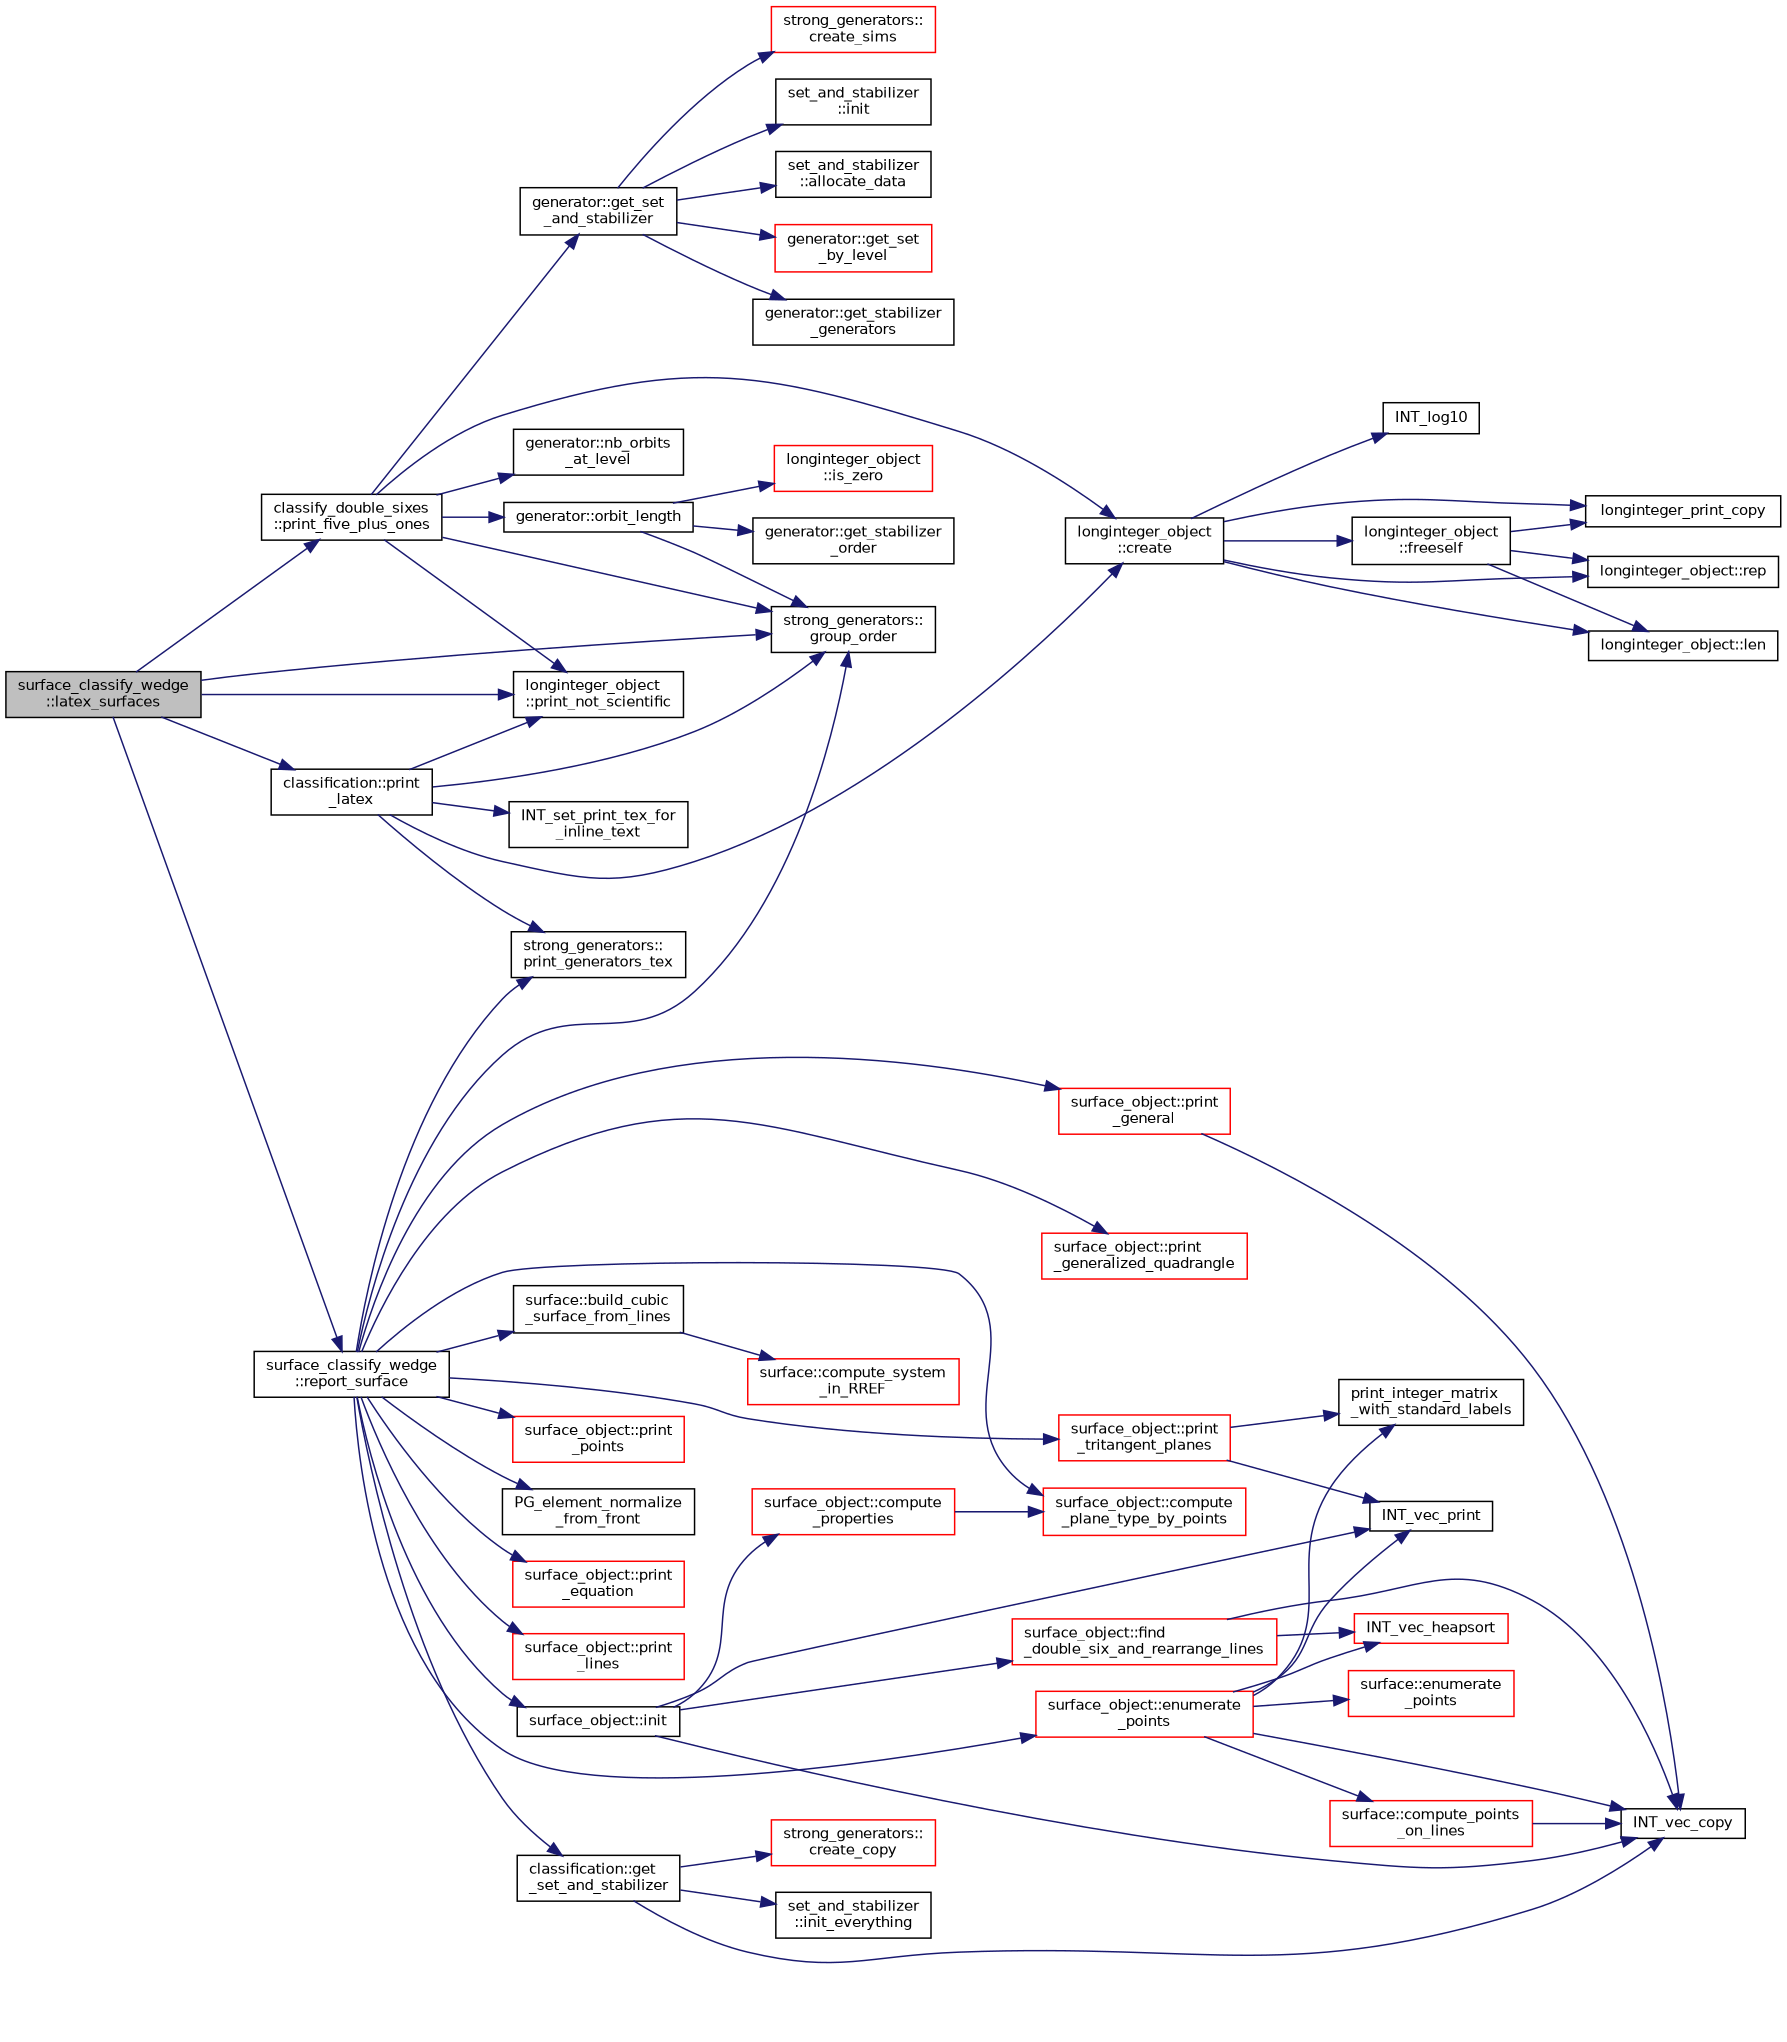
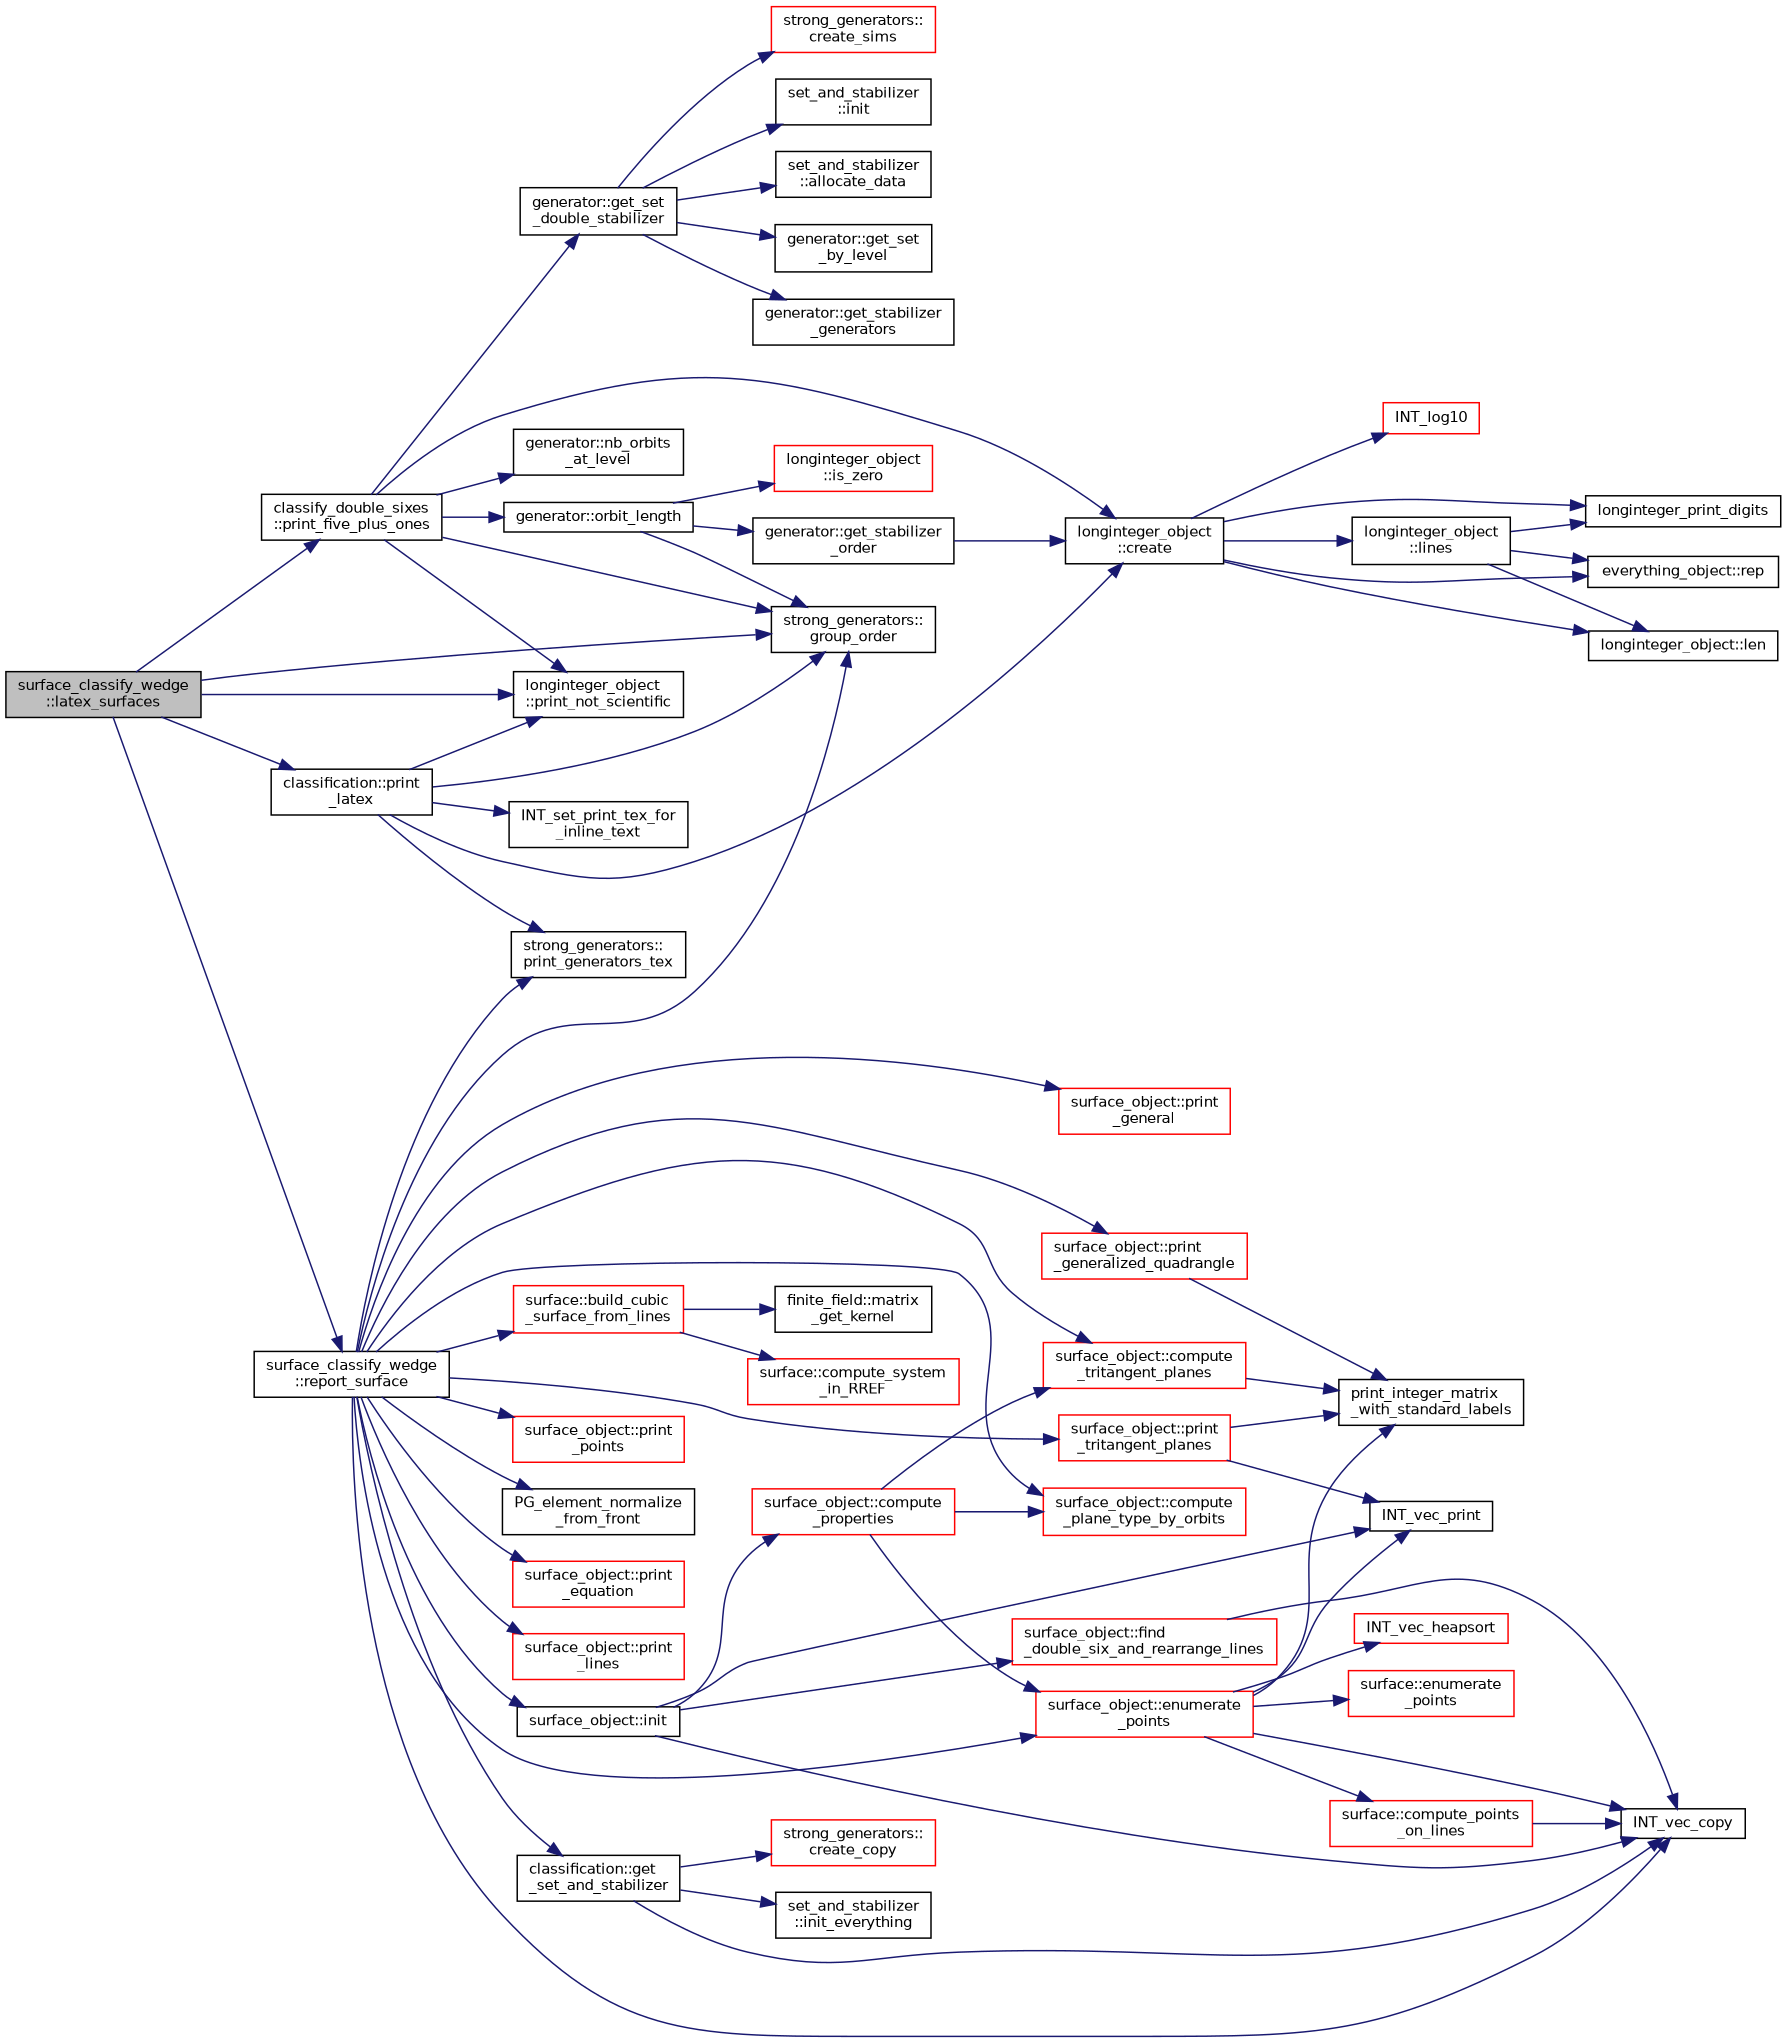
(598, 211) -> (598, 211)
(853, 248) -> (853, 248)
(1431, 418) -> (1431, 418)
(1683, 511) -> (1683, 511)
none -> (1002, 541)
(1431, 541) -> (1431, 541)
(1683, 572) -> (1683, 572)
(598, 1309) -> (598, 1309)
none -> (853, 1309)
none -> (1281, 1326)
none -> (1145, 1365)
(1545, 1387) -> (815, 2036)
(1145, 1512) -> (1145, 1512)
none -> (932, 1611)
(1319, 1634) -> none
